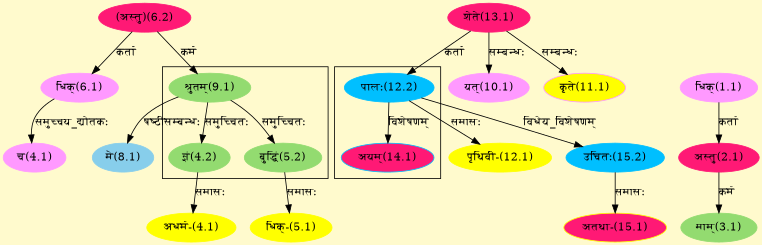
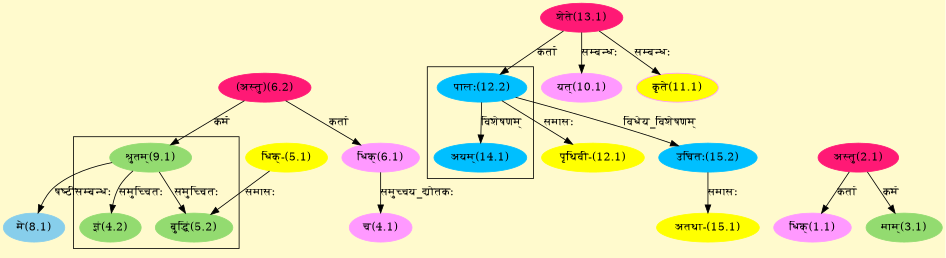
(719, 119) -> (838, 189)
(388, 158) -> (480, 158)
(287, 189) -> (245, 189)
(191, 228) -> none
(615, 228) -> (708, 228)
